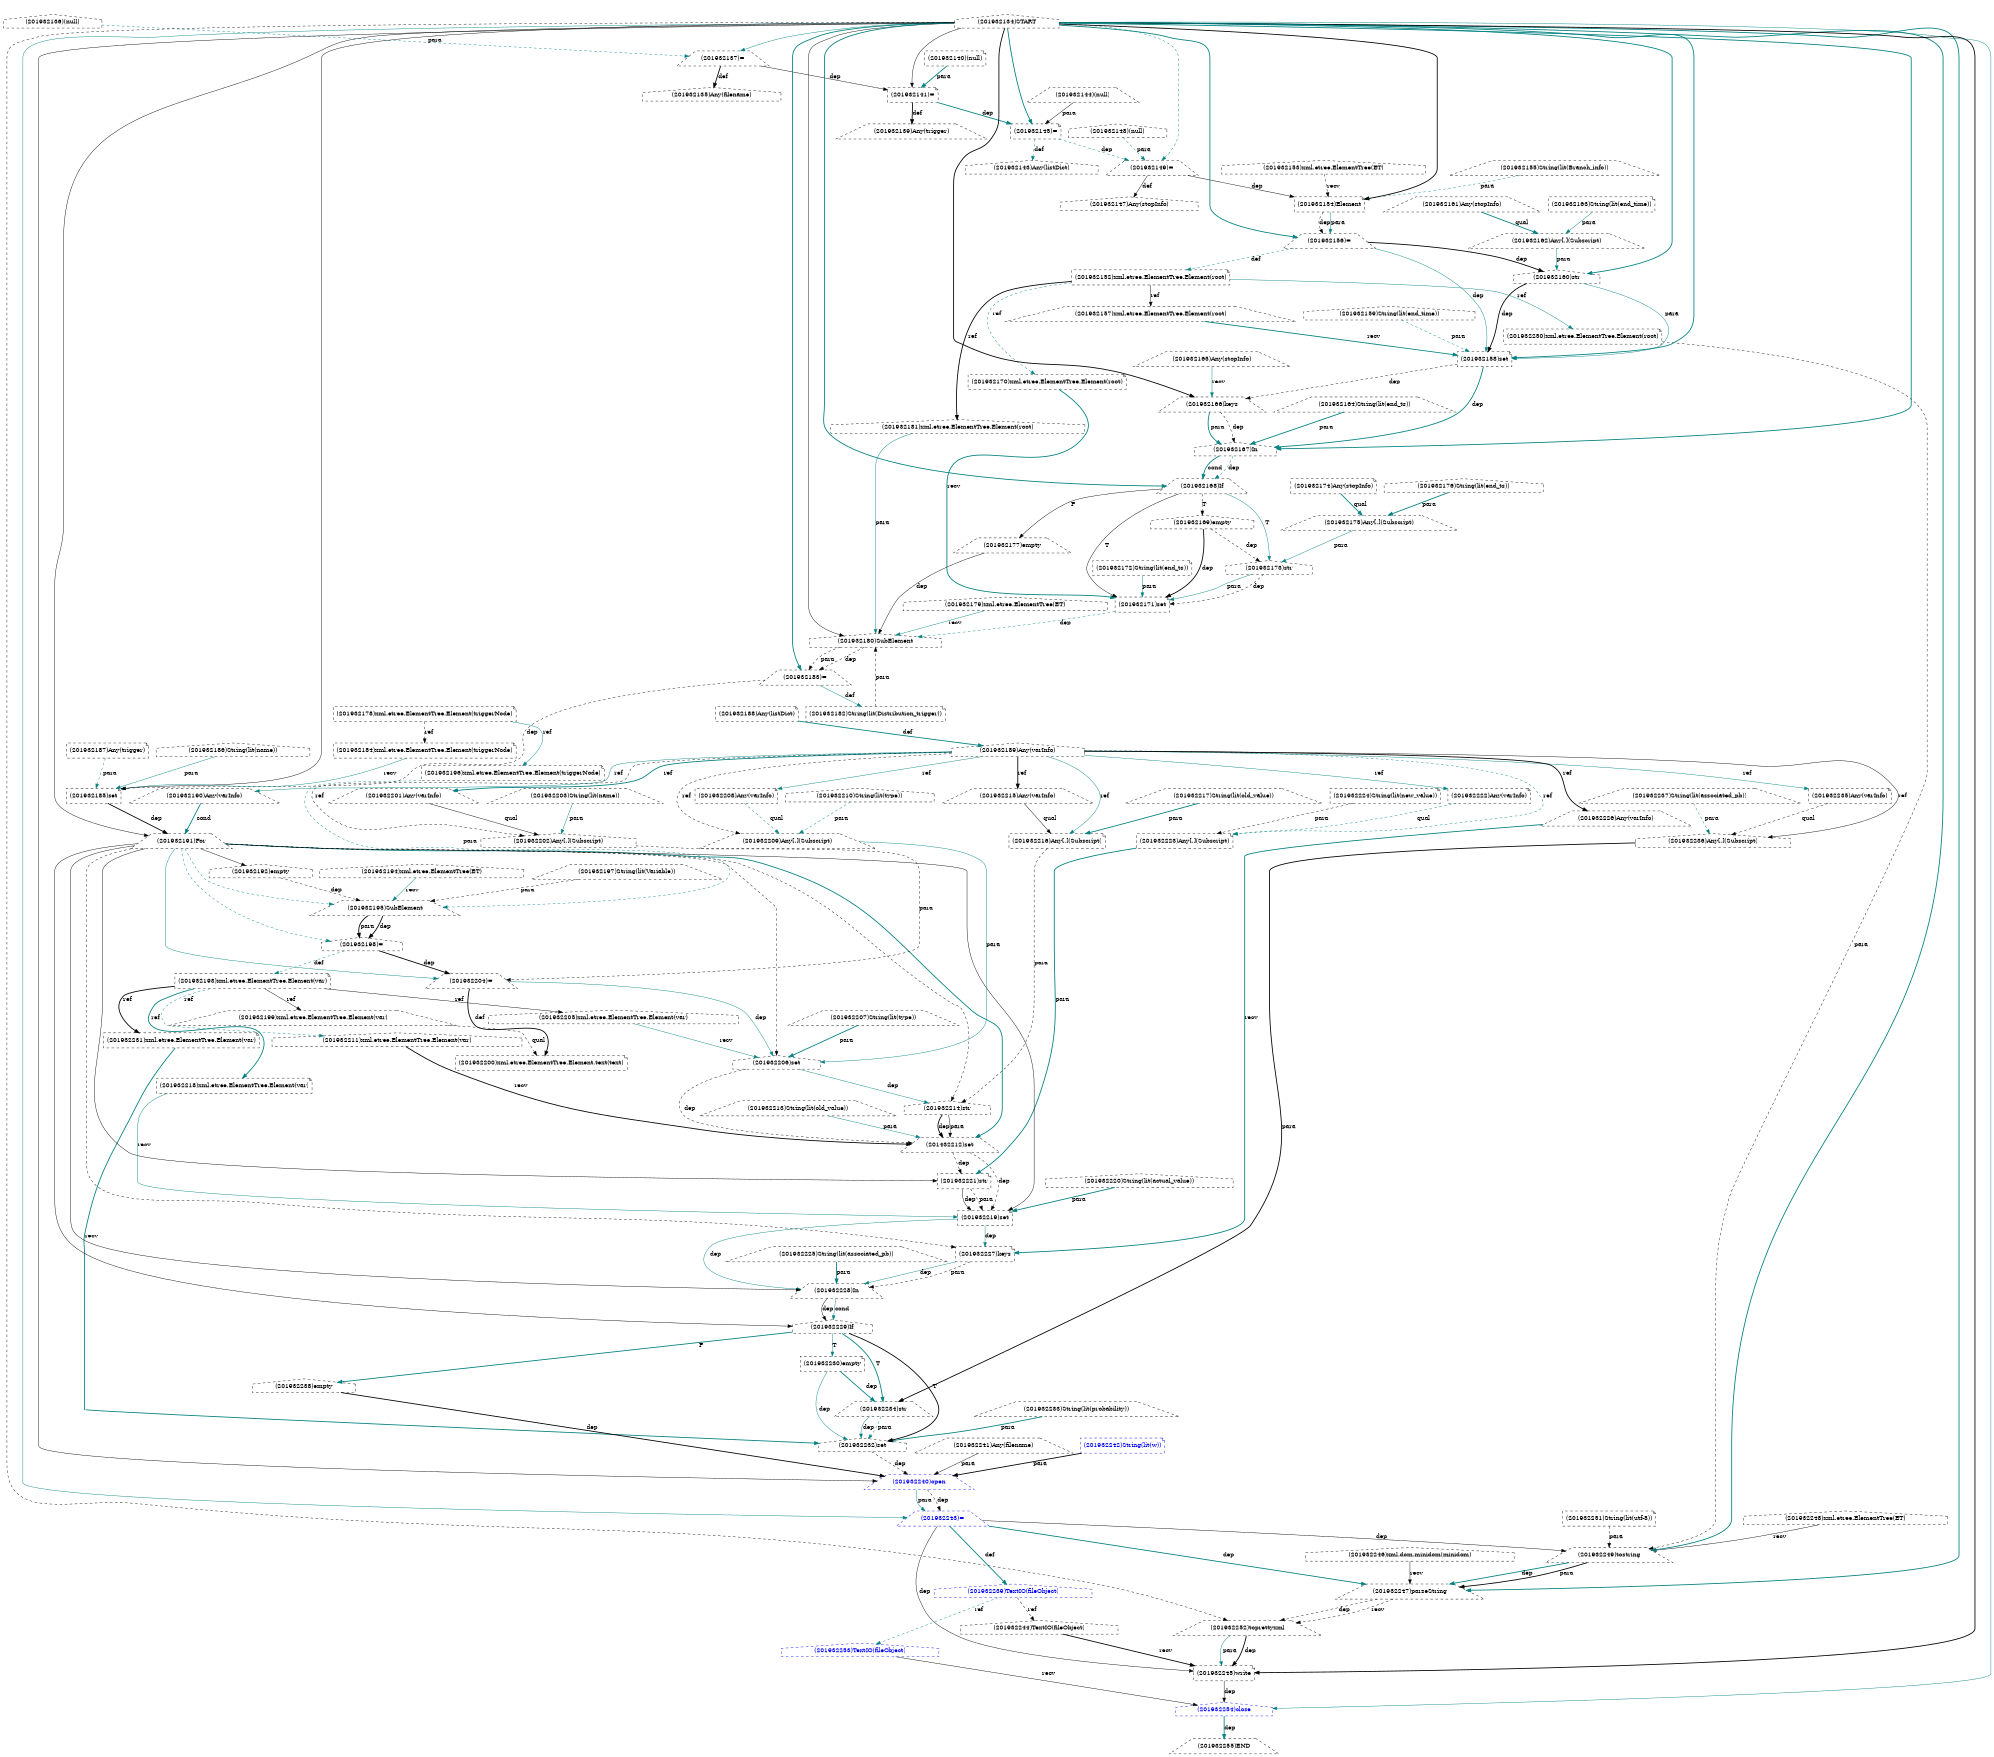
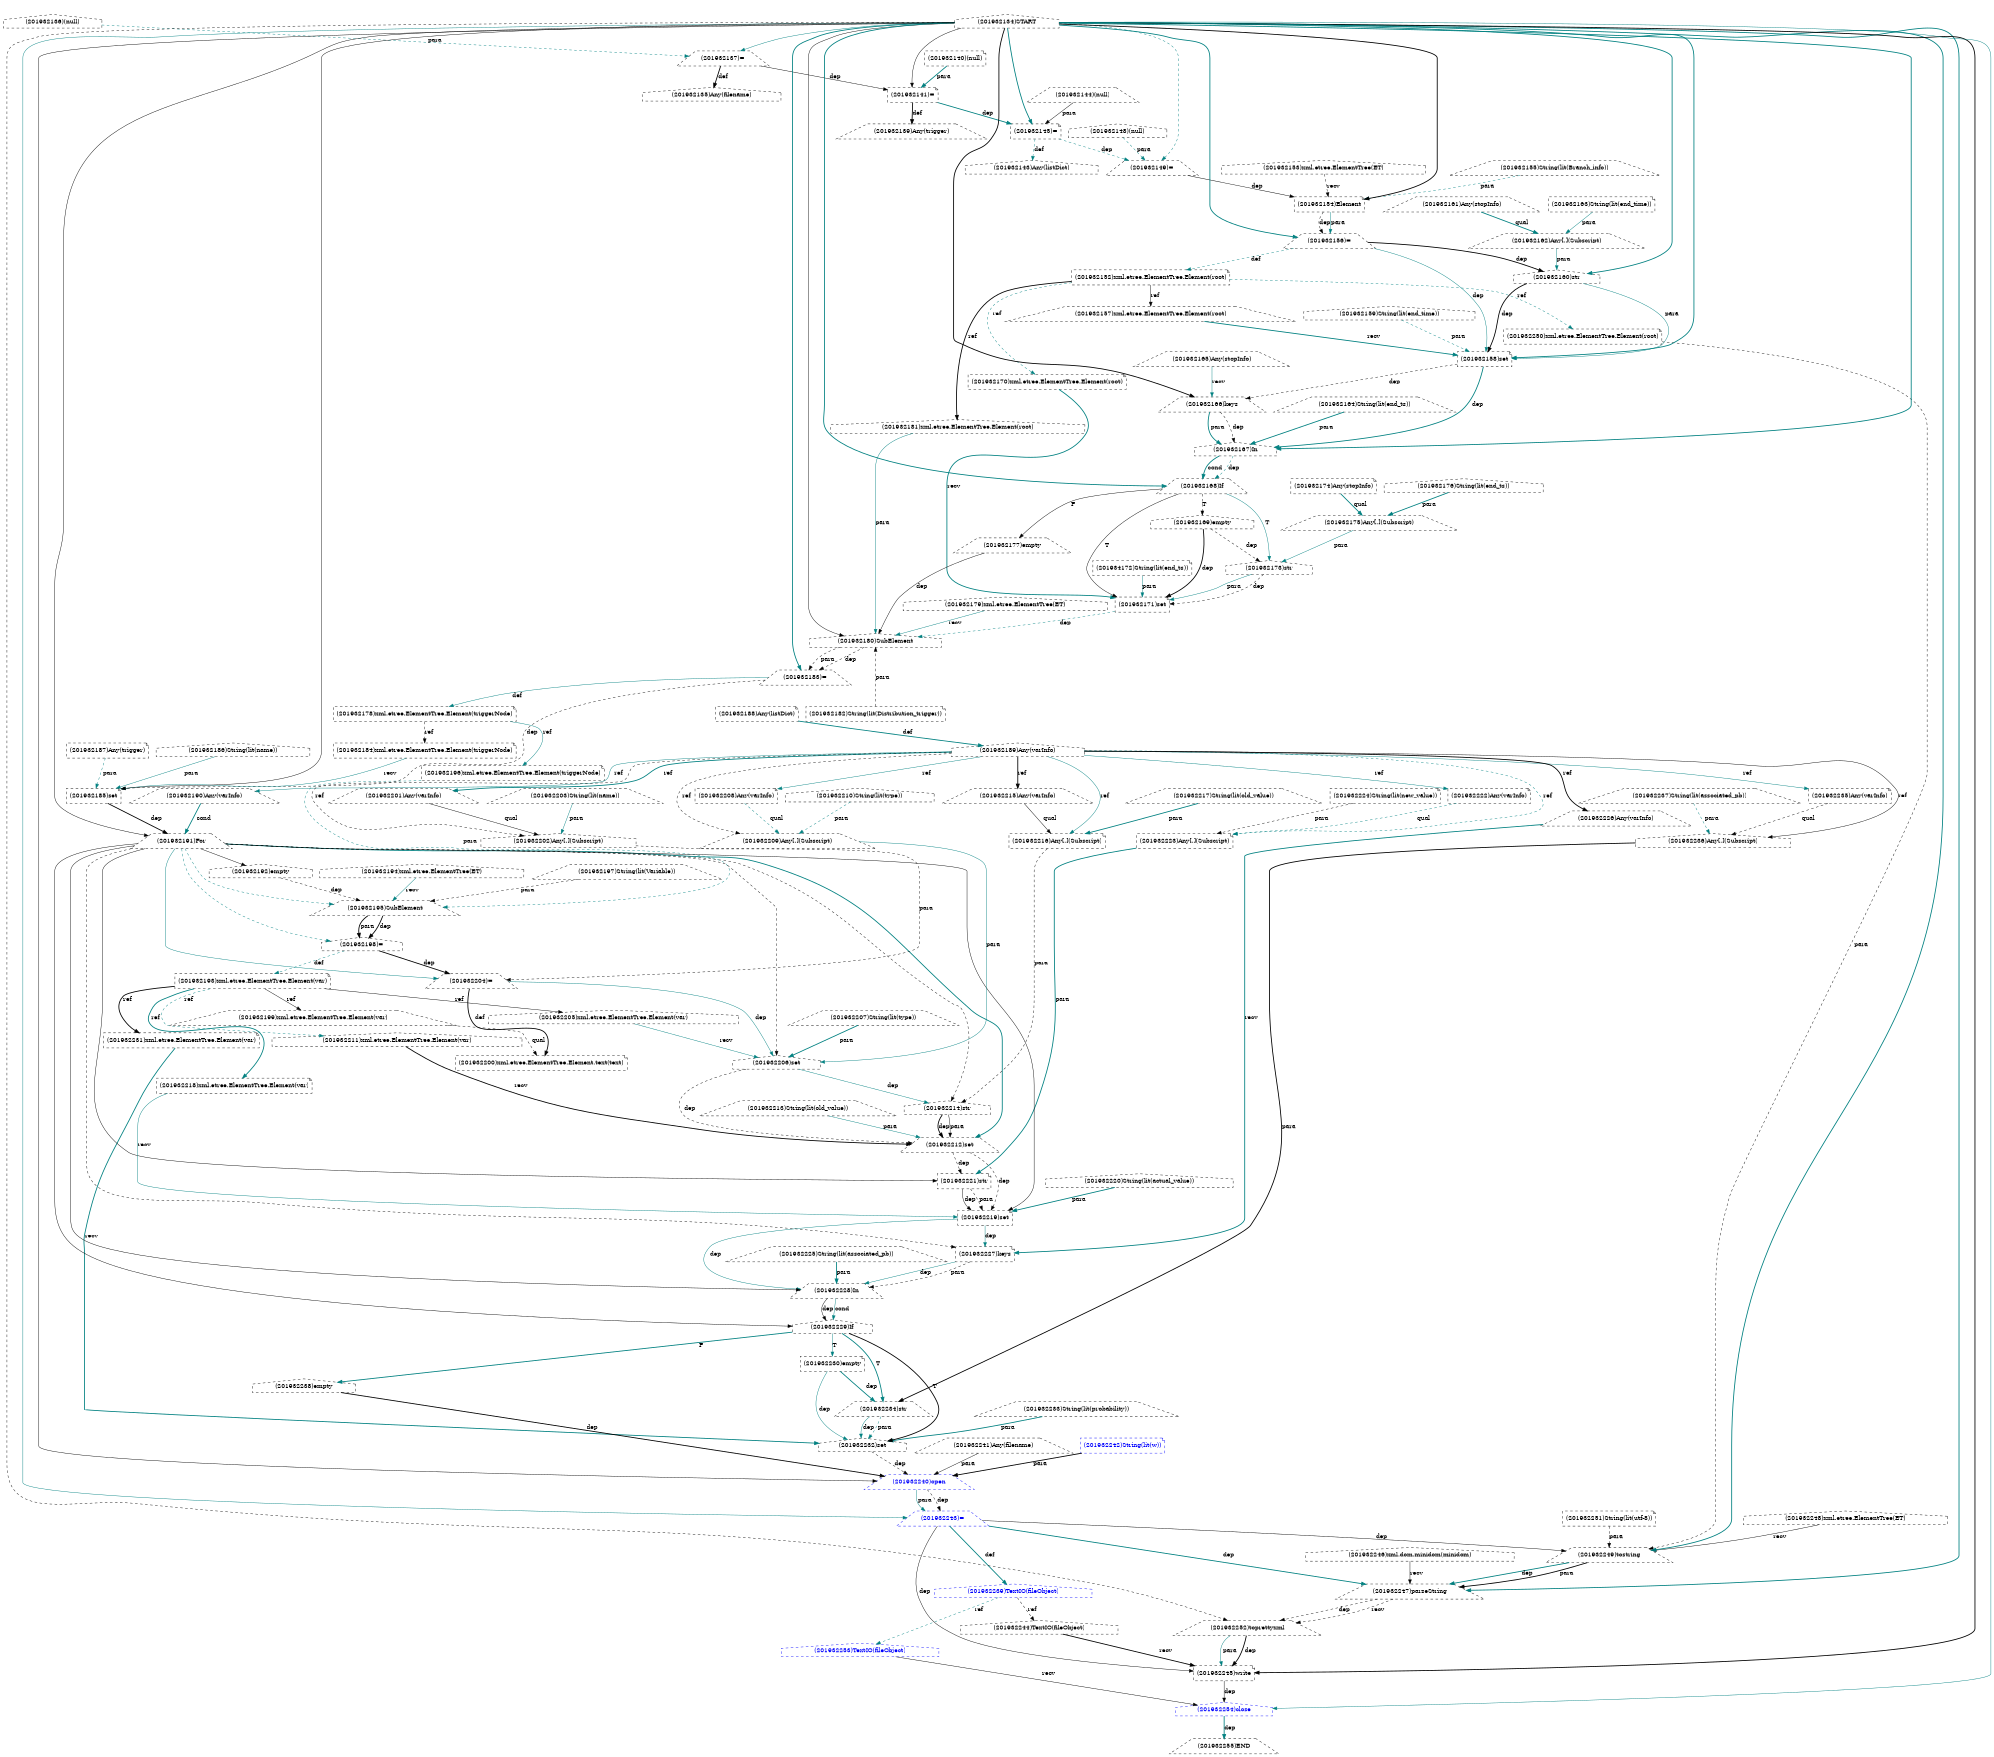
(1129, 204) -> none
(1404, 285) -> (1404, 285)
(1142, 568) -> (1142, 568)
(838, 695) -> (610, 683)
(950, 1145) -> (950, 1145)
